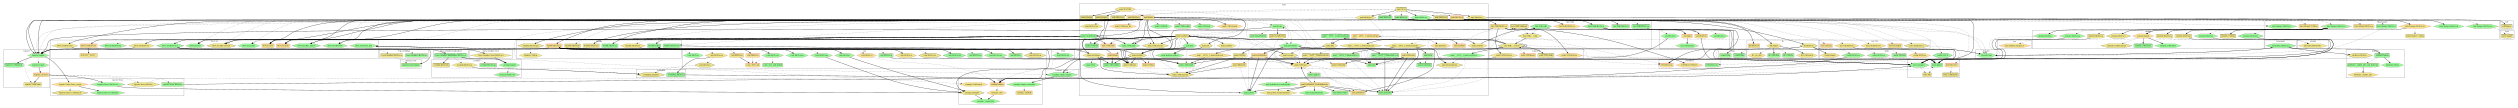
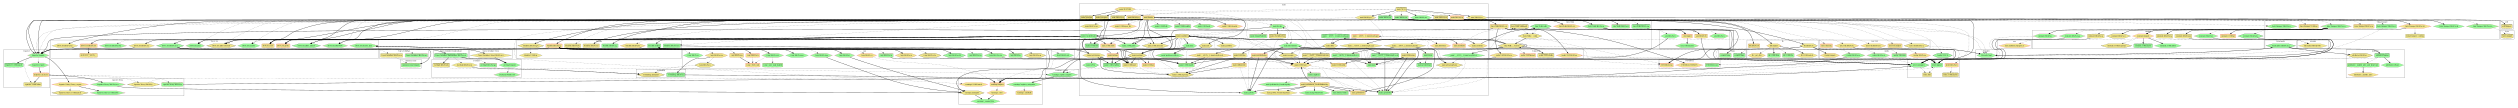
(2228, 36) -> (2228, 36)
